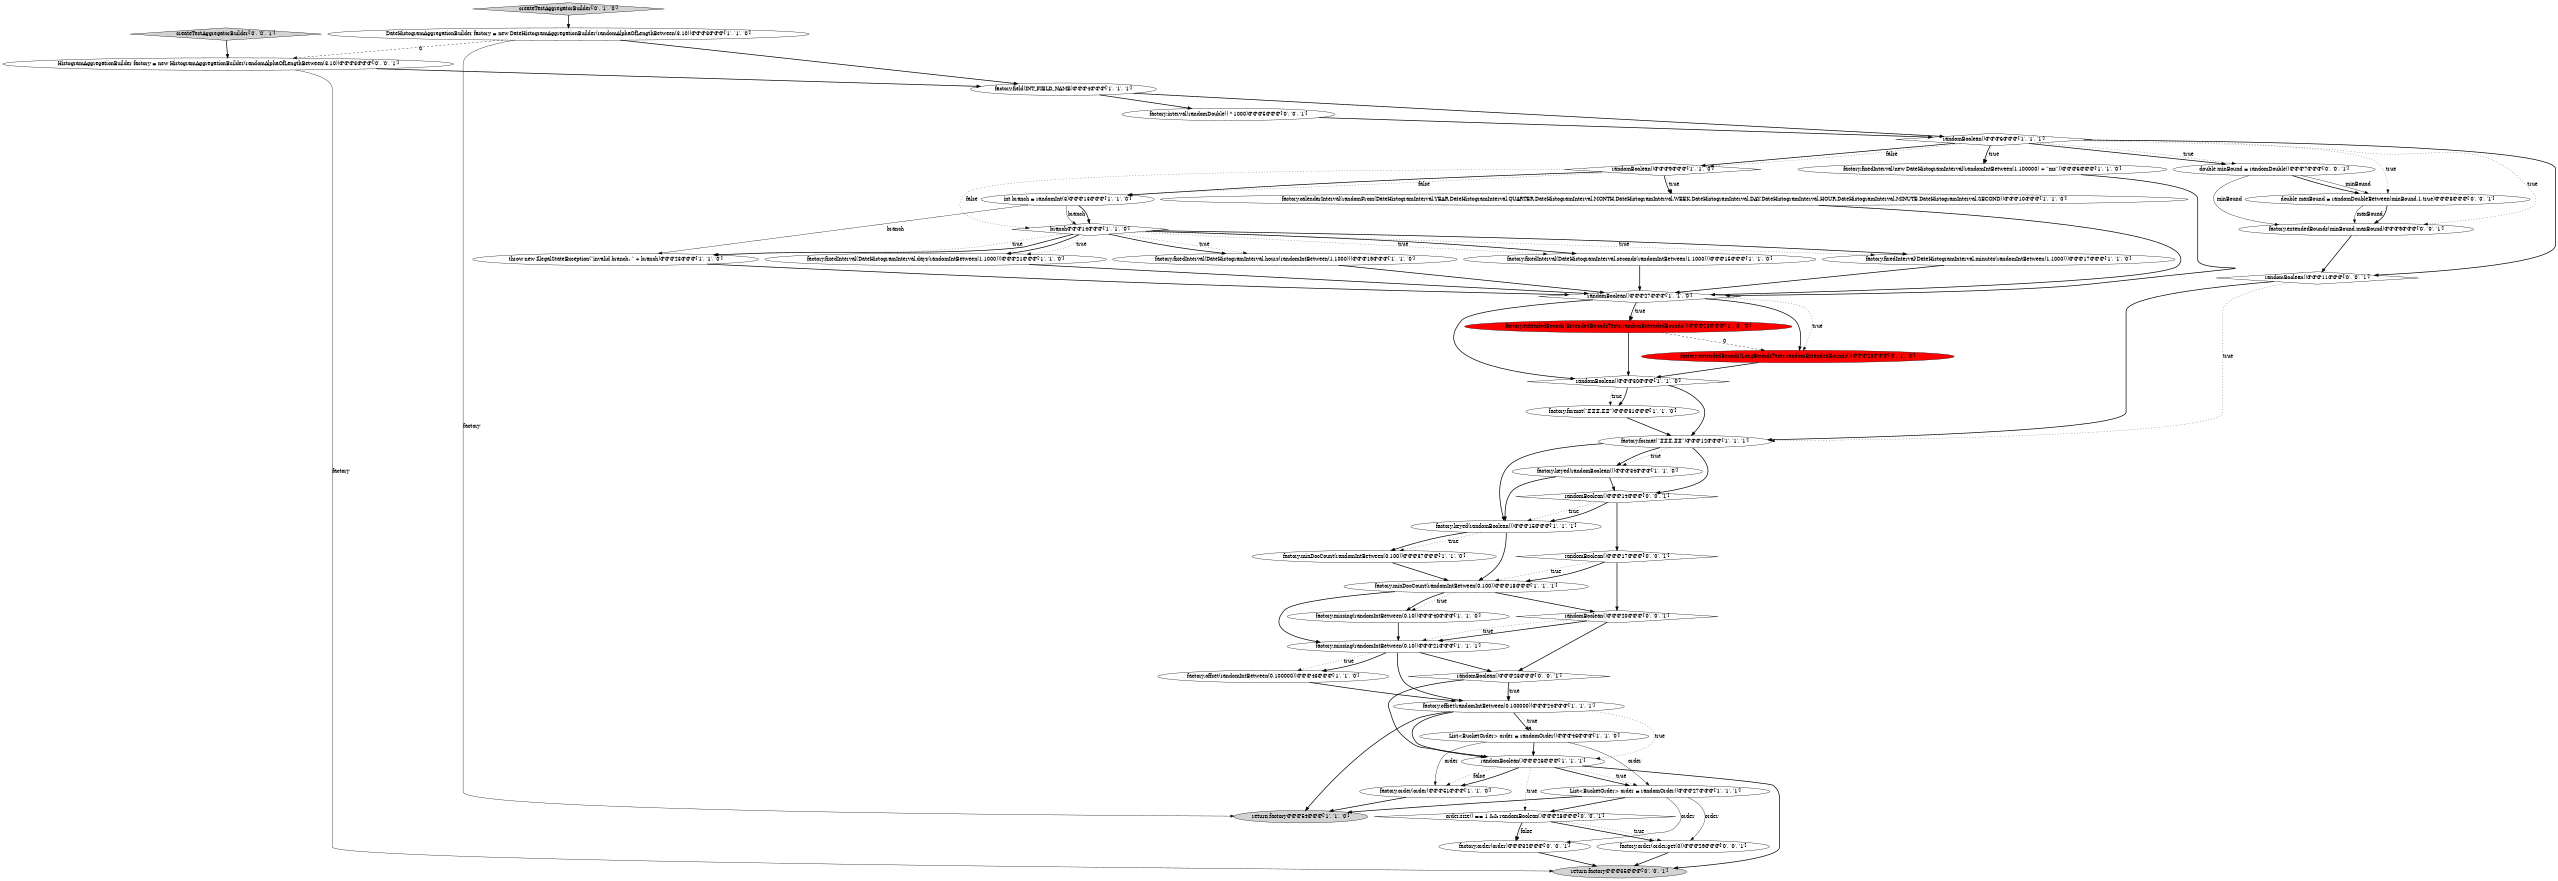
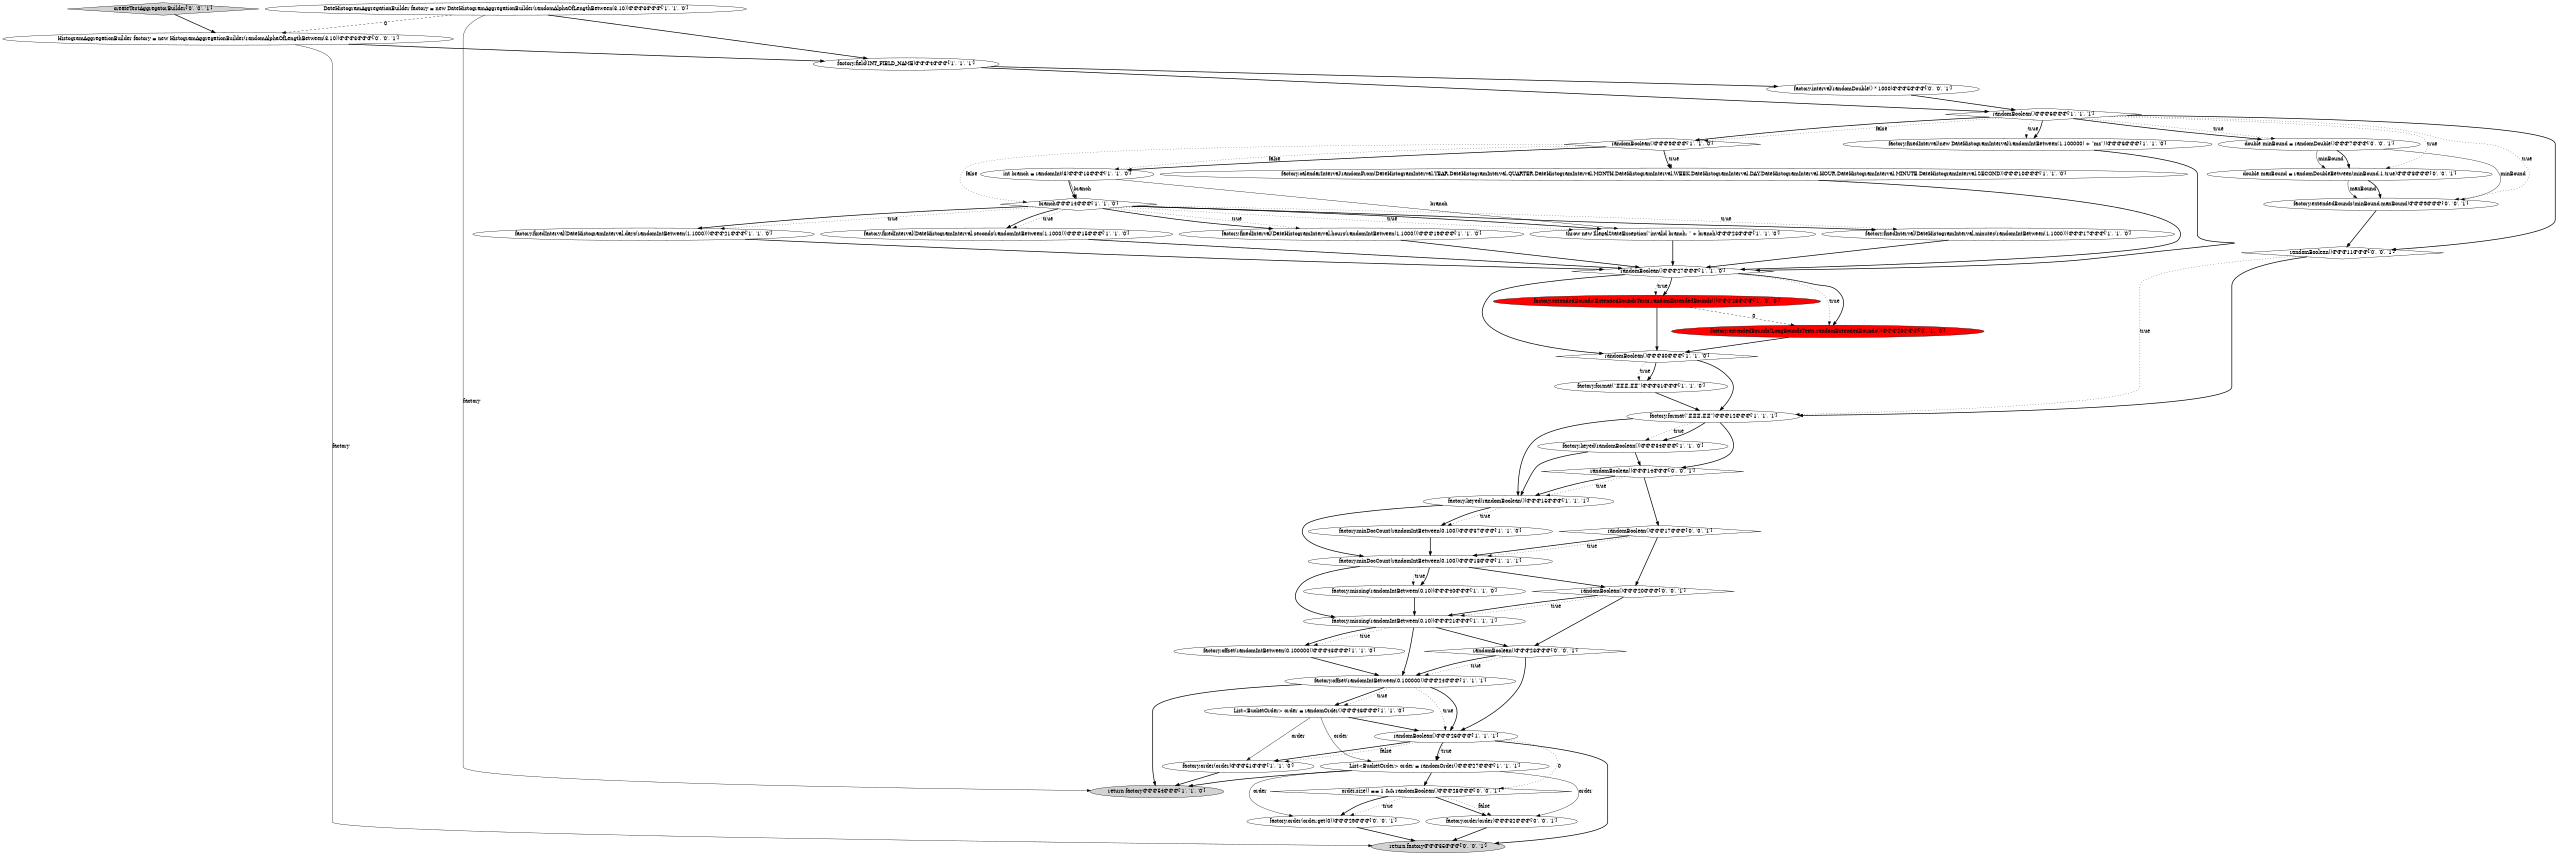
(569, 9) -> none
(1532, 792) -> (1559, 766)
